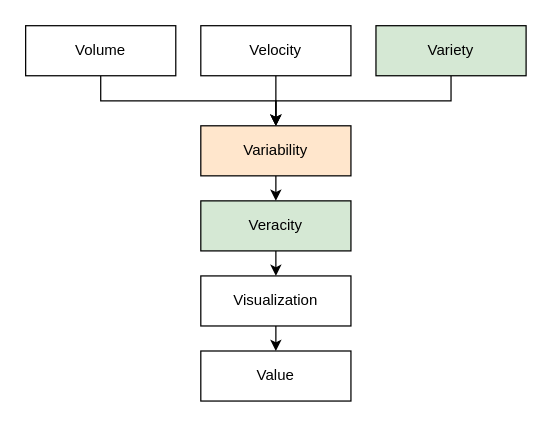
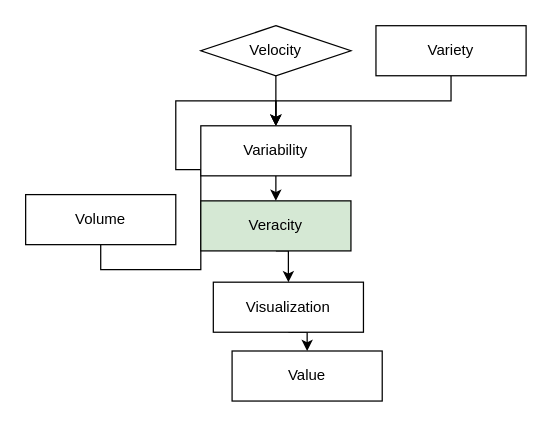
(101, 51) -> (101, 219)
(276, 51) -> (276, 51)
(451, 51) -> (451, 51)
(276, 151) -> (276, 151)
(276, 301) -> (288, 307)
(276, 376) -> (307, 376)
